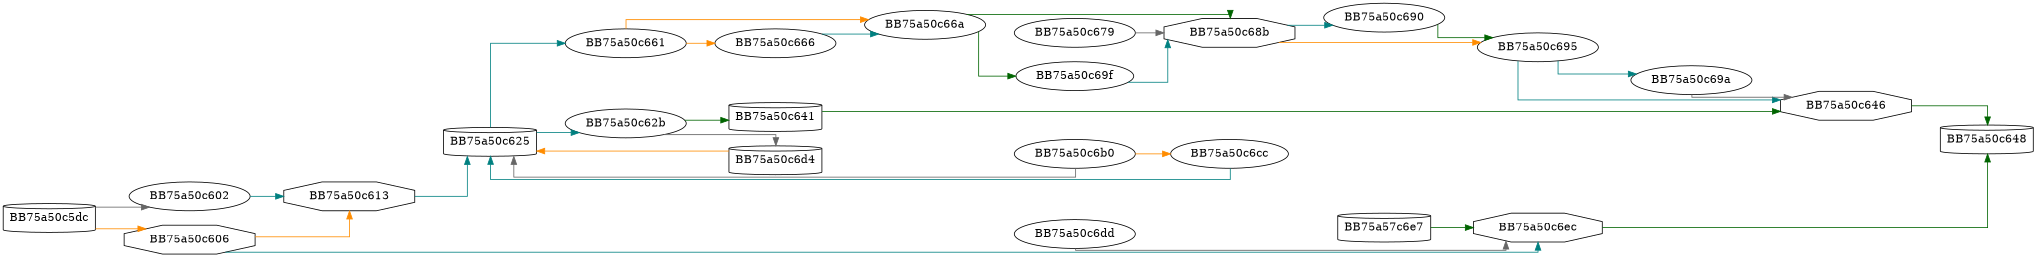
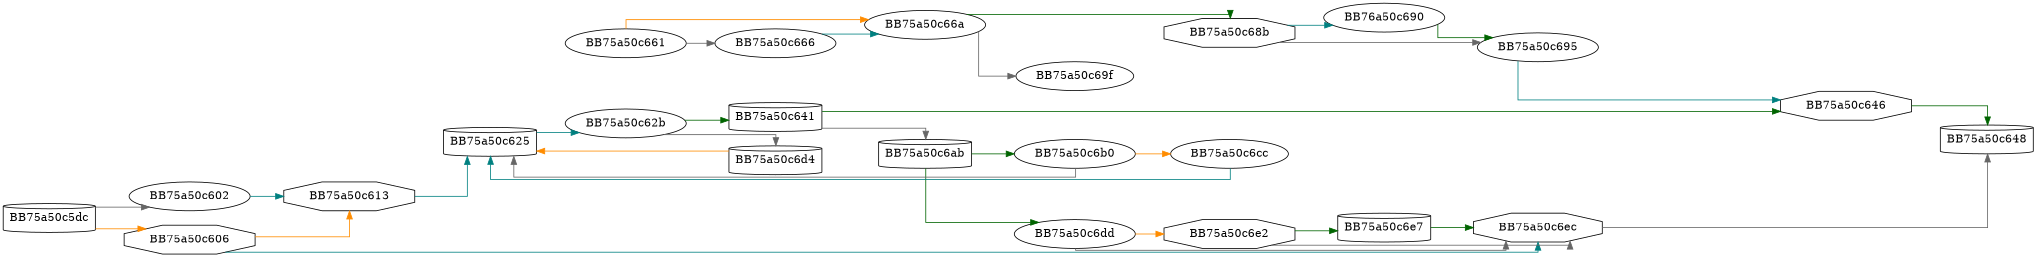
(1384, 18) -> (1384, 18)
(1075, 33) -> none
(1376, 42) -> (1376, 42)
(697, 43) -> (697, 43)
(491, 52) -> none
(979, 68) -> (979, 68)
(1691, 80) -> none
(1165, 82) -> none
none -> (925, 154)
(1384, 228) -> (1384, 228)
(1828, 228) -> (1828, 228)
none -> (1229, 234)
